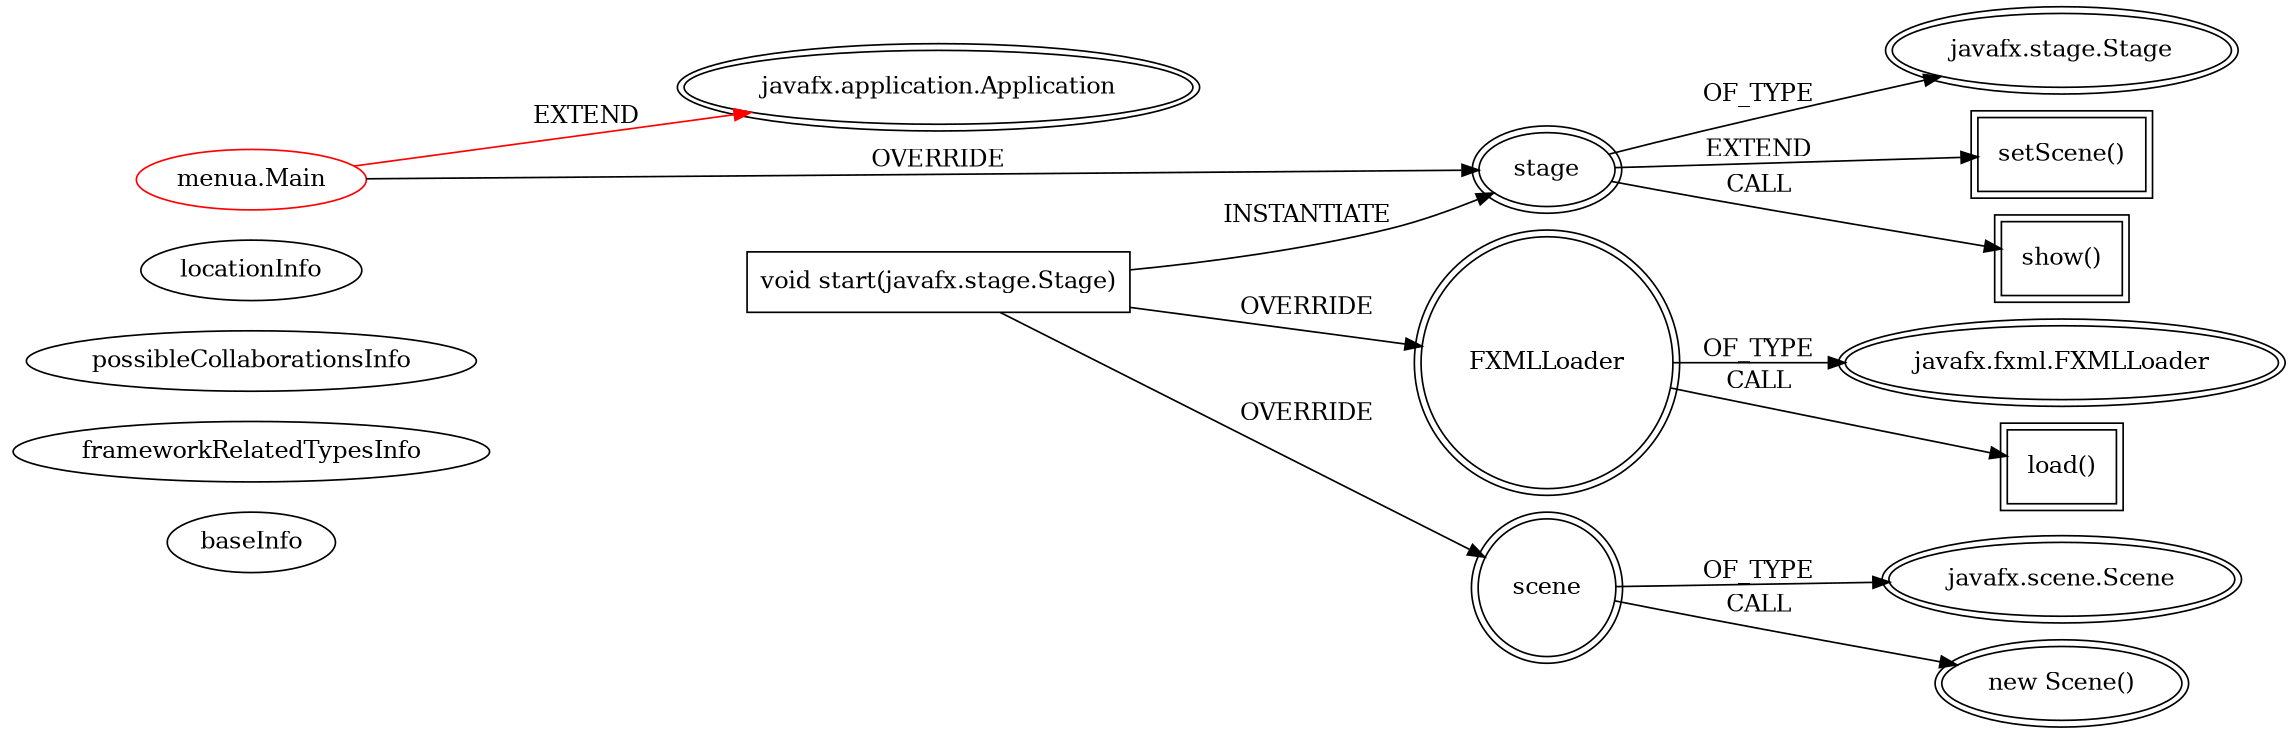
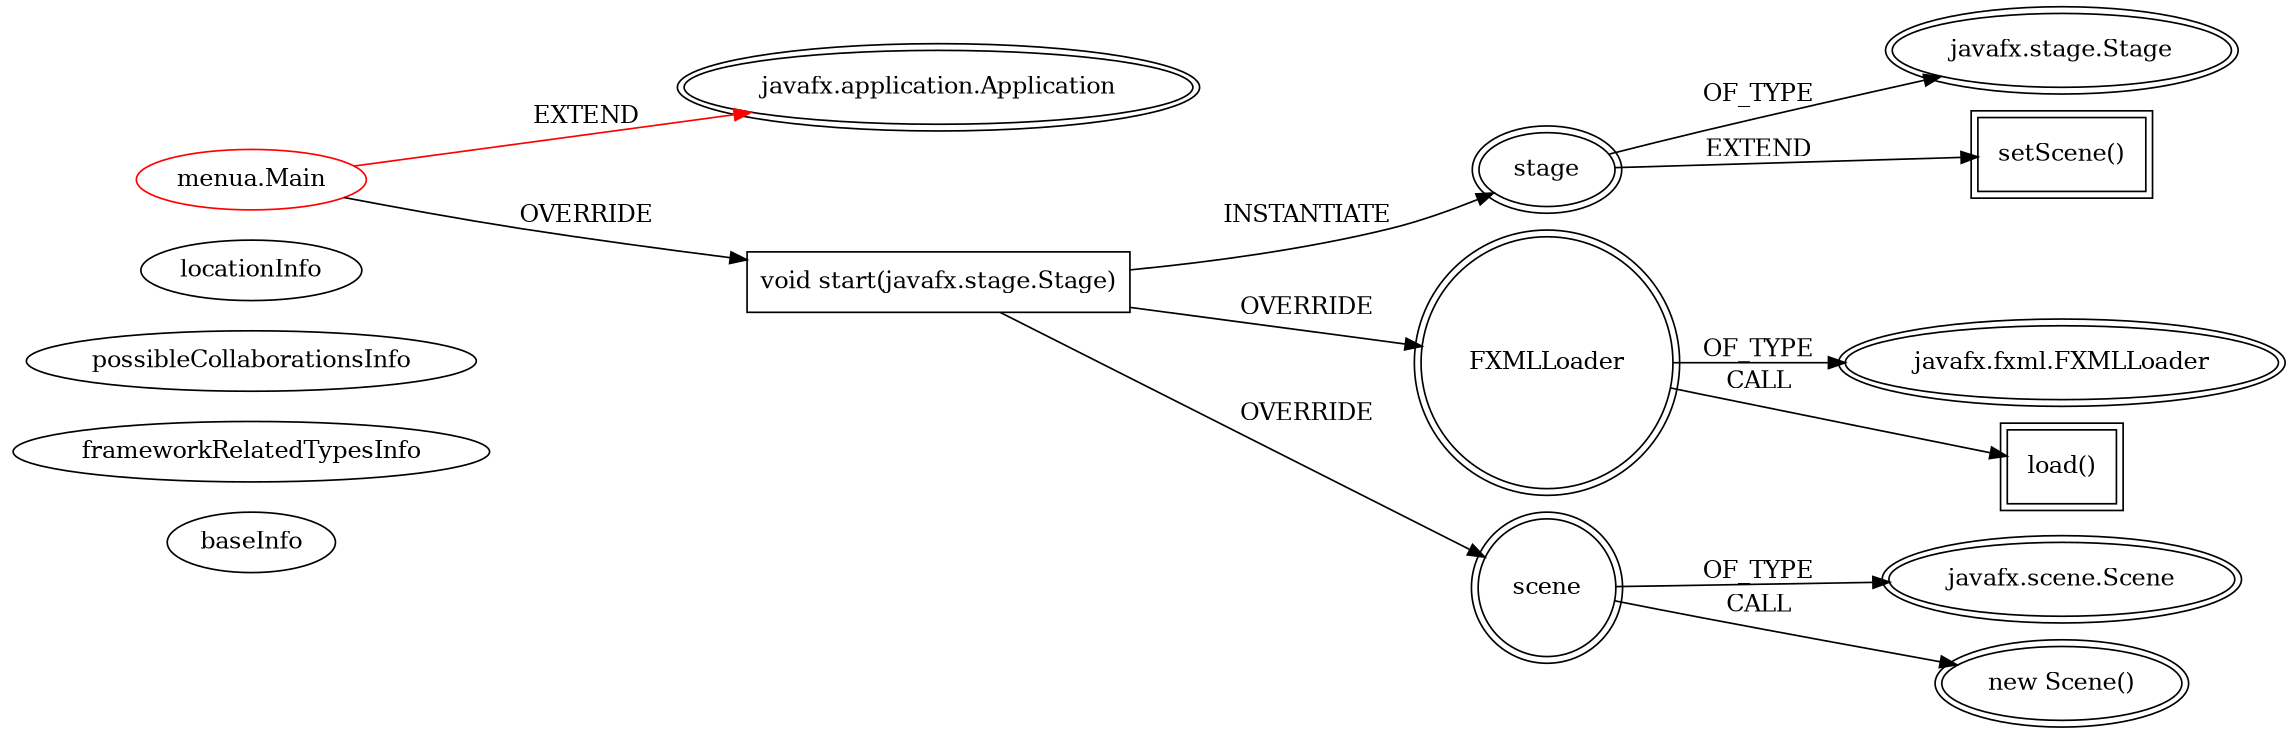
(914, 175) -> (537, 231)
(2062, 259) -> none
